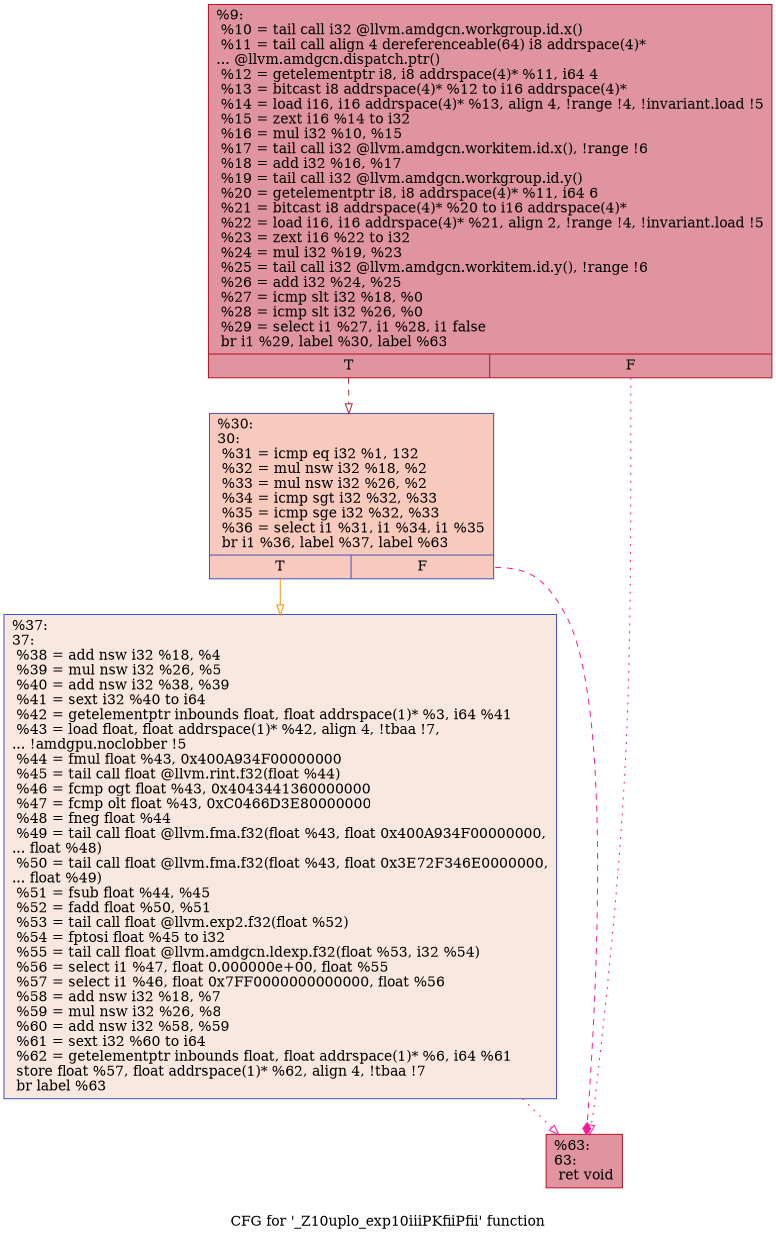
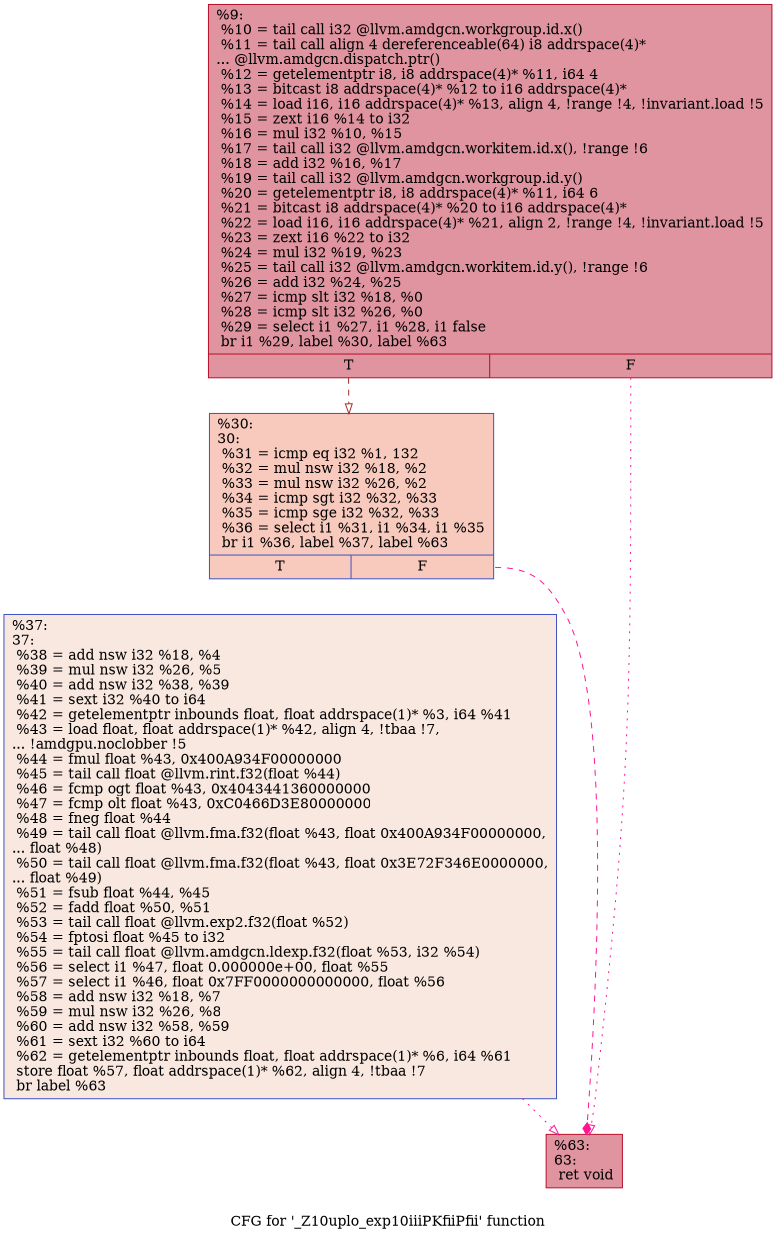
(280, 592) -> none
